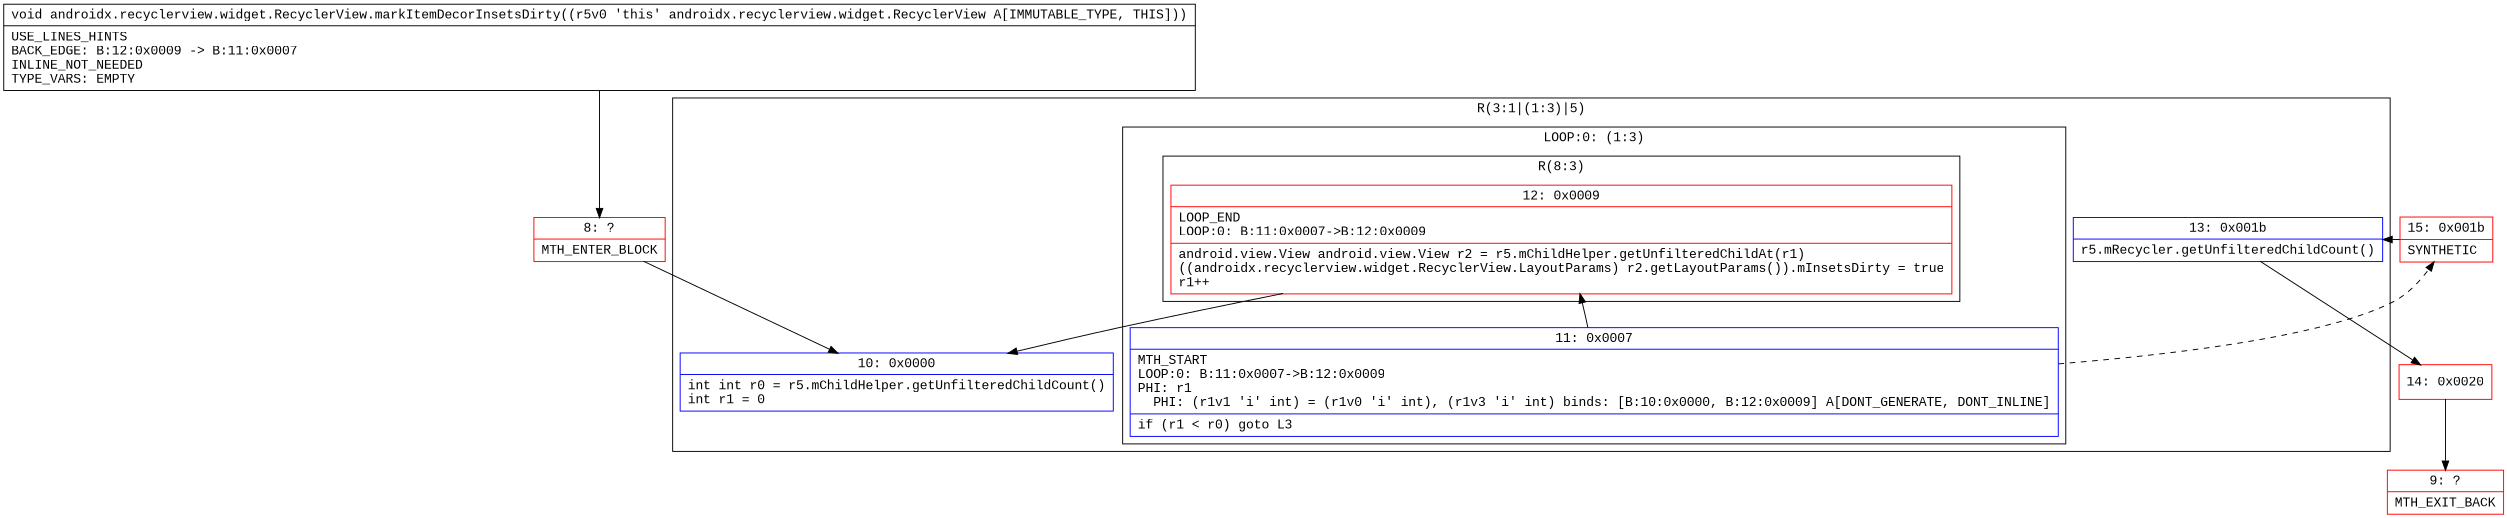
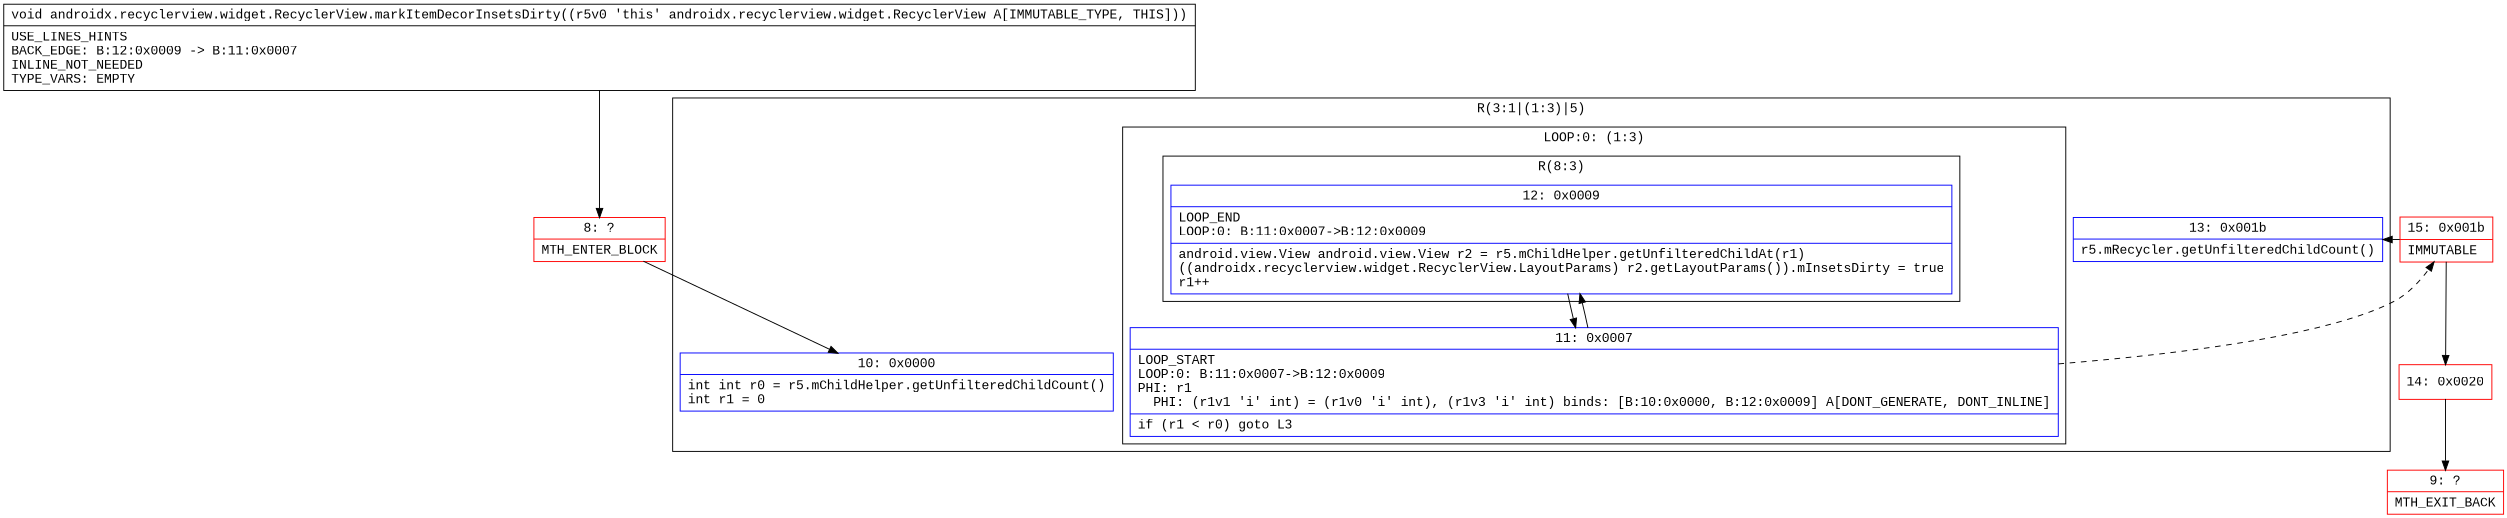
(1561, 240) -> (1561, 240)
(2443, 250) -> (2443, 250)
(2336, 311) -> (2446, 309)
(1150, 321) -> (1571, 307)
(1173, 360) -> (1177, 360)
